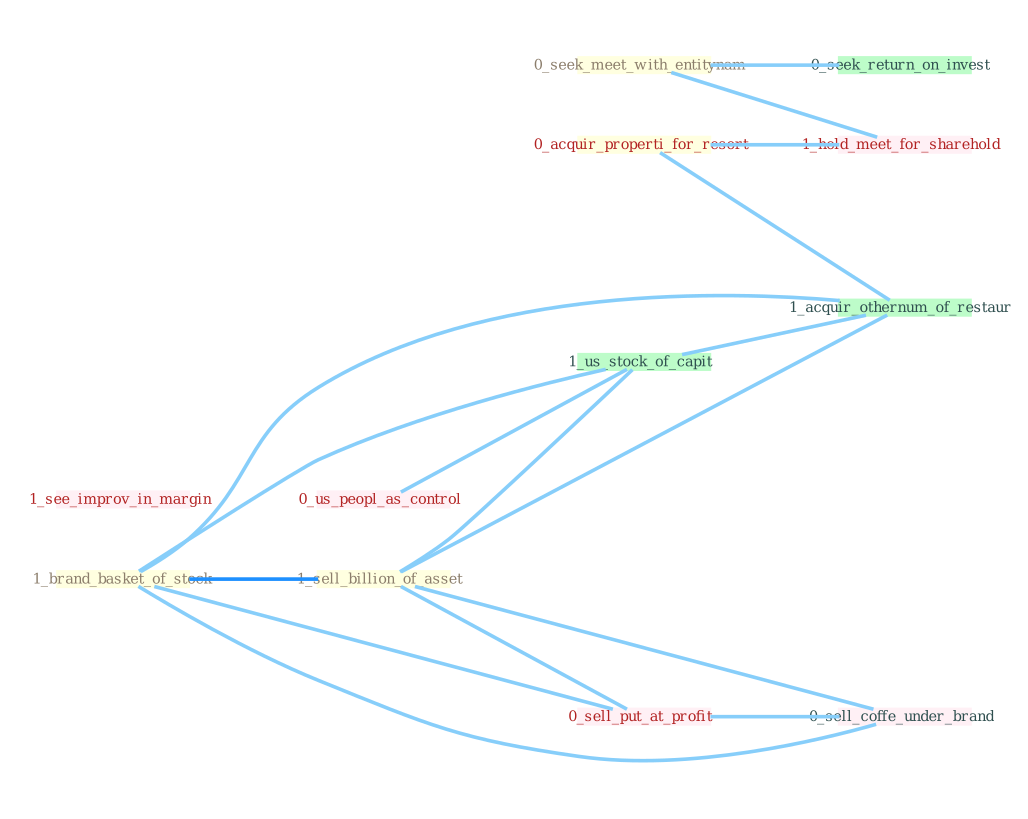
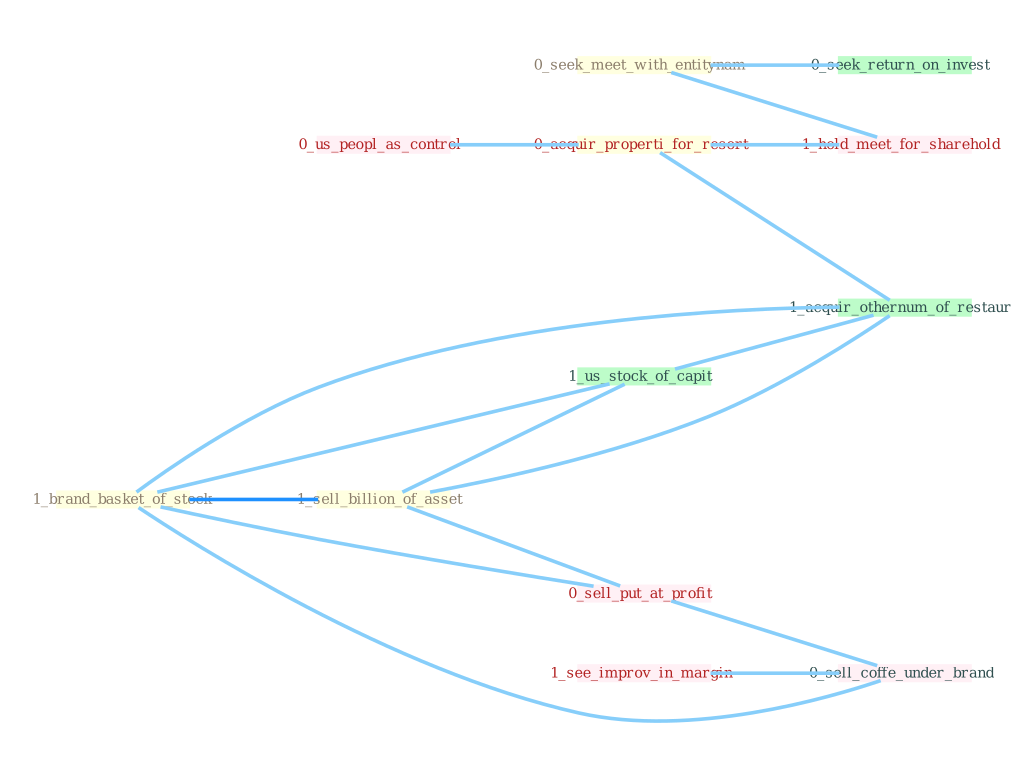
(514, 431) -> (514, 145)
(644, 648) -> (775, 673)
